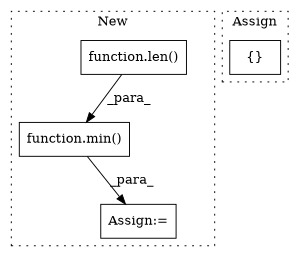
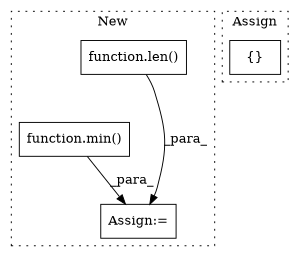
(107, 95) -> (164, 134)
